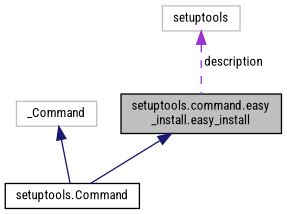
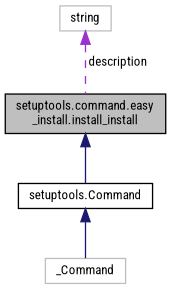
(201, 18) -> (85, 18)
(201, 114) -> (85, 114)
(66, 161) -> (85, 240)
